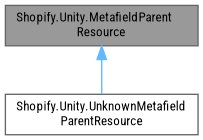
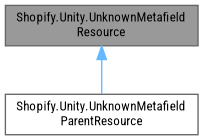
(102, 26) -> (102, 26)
